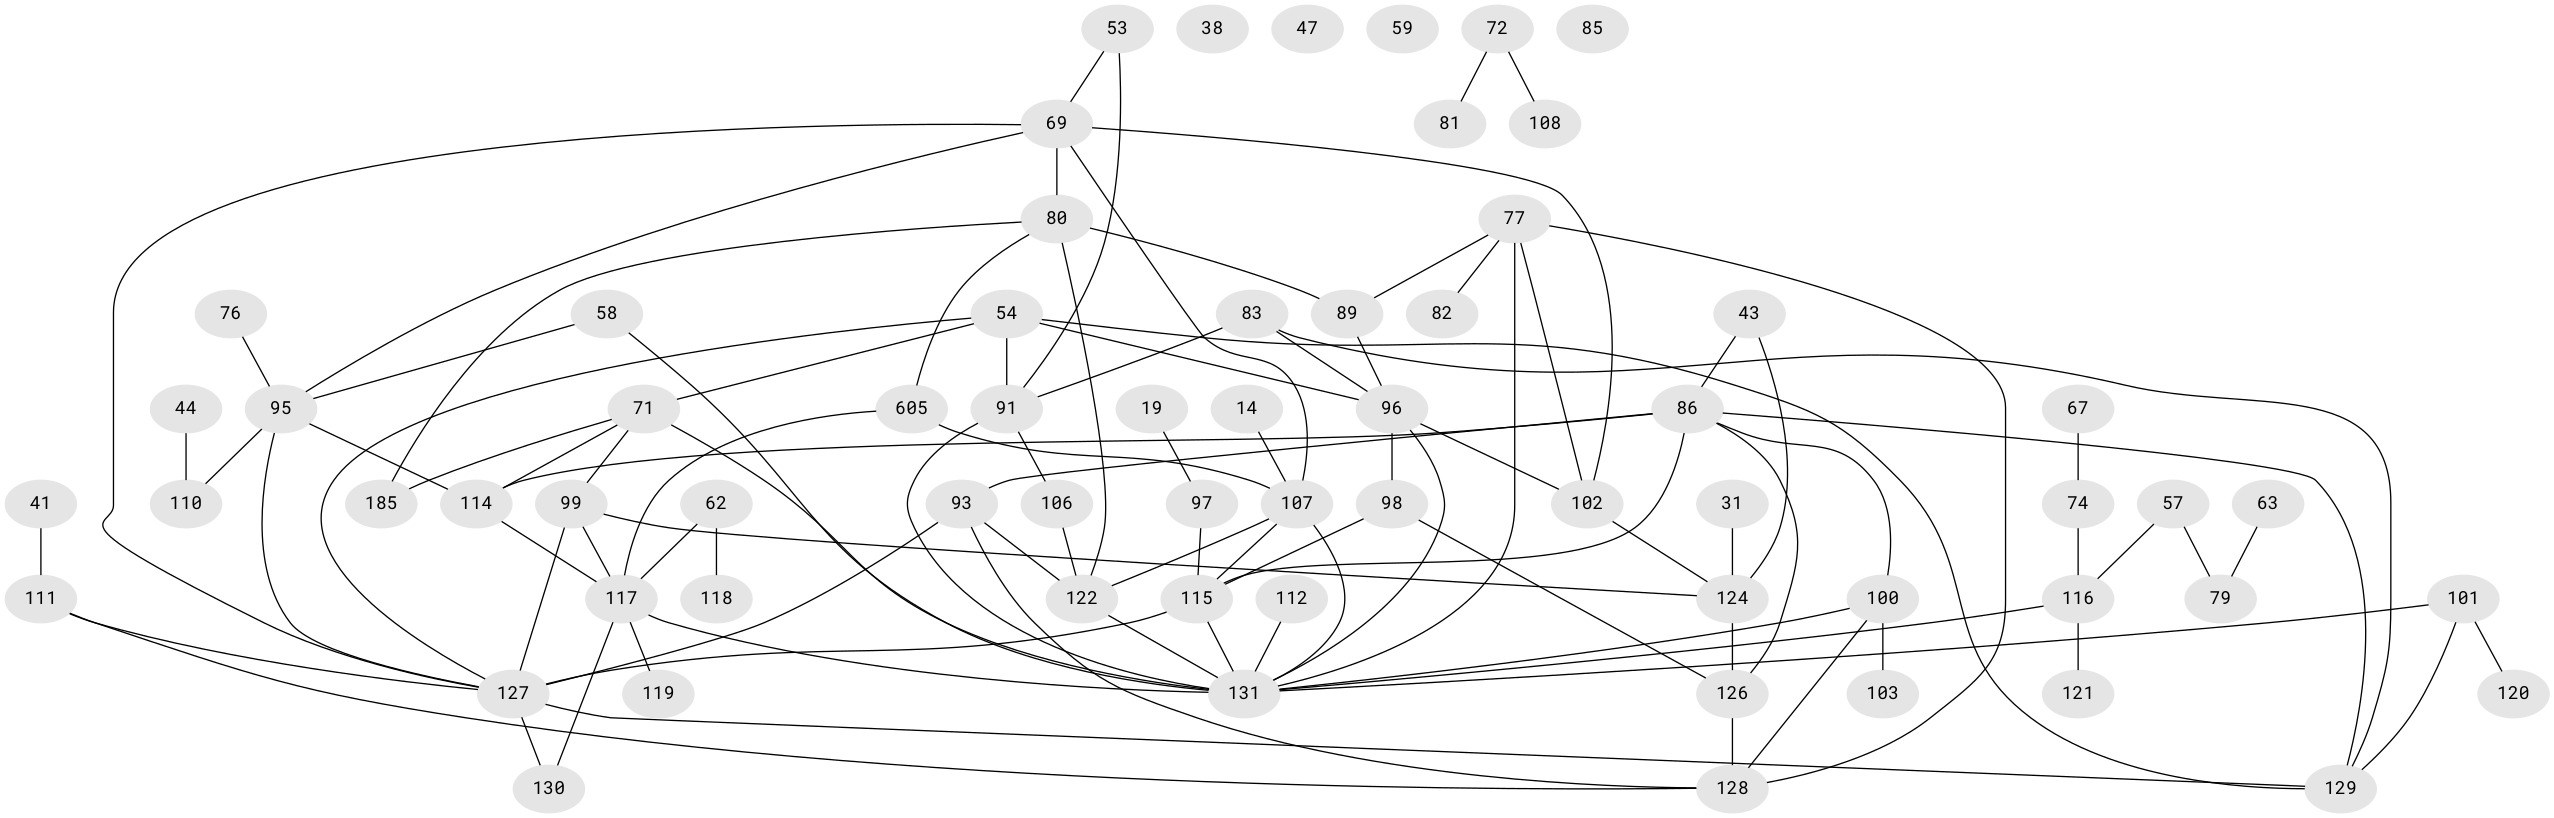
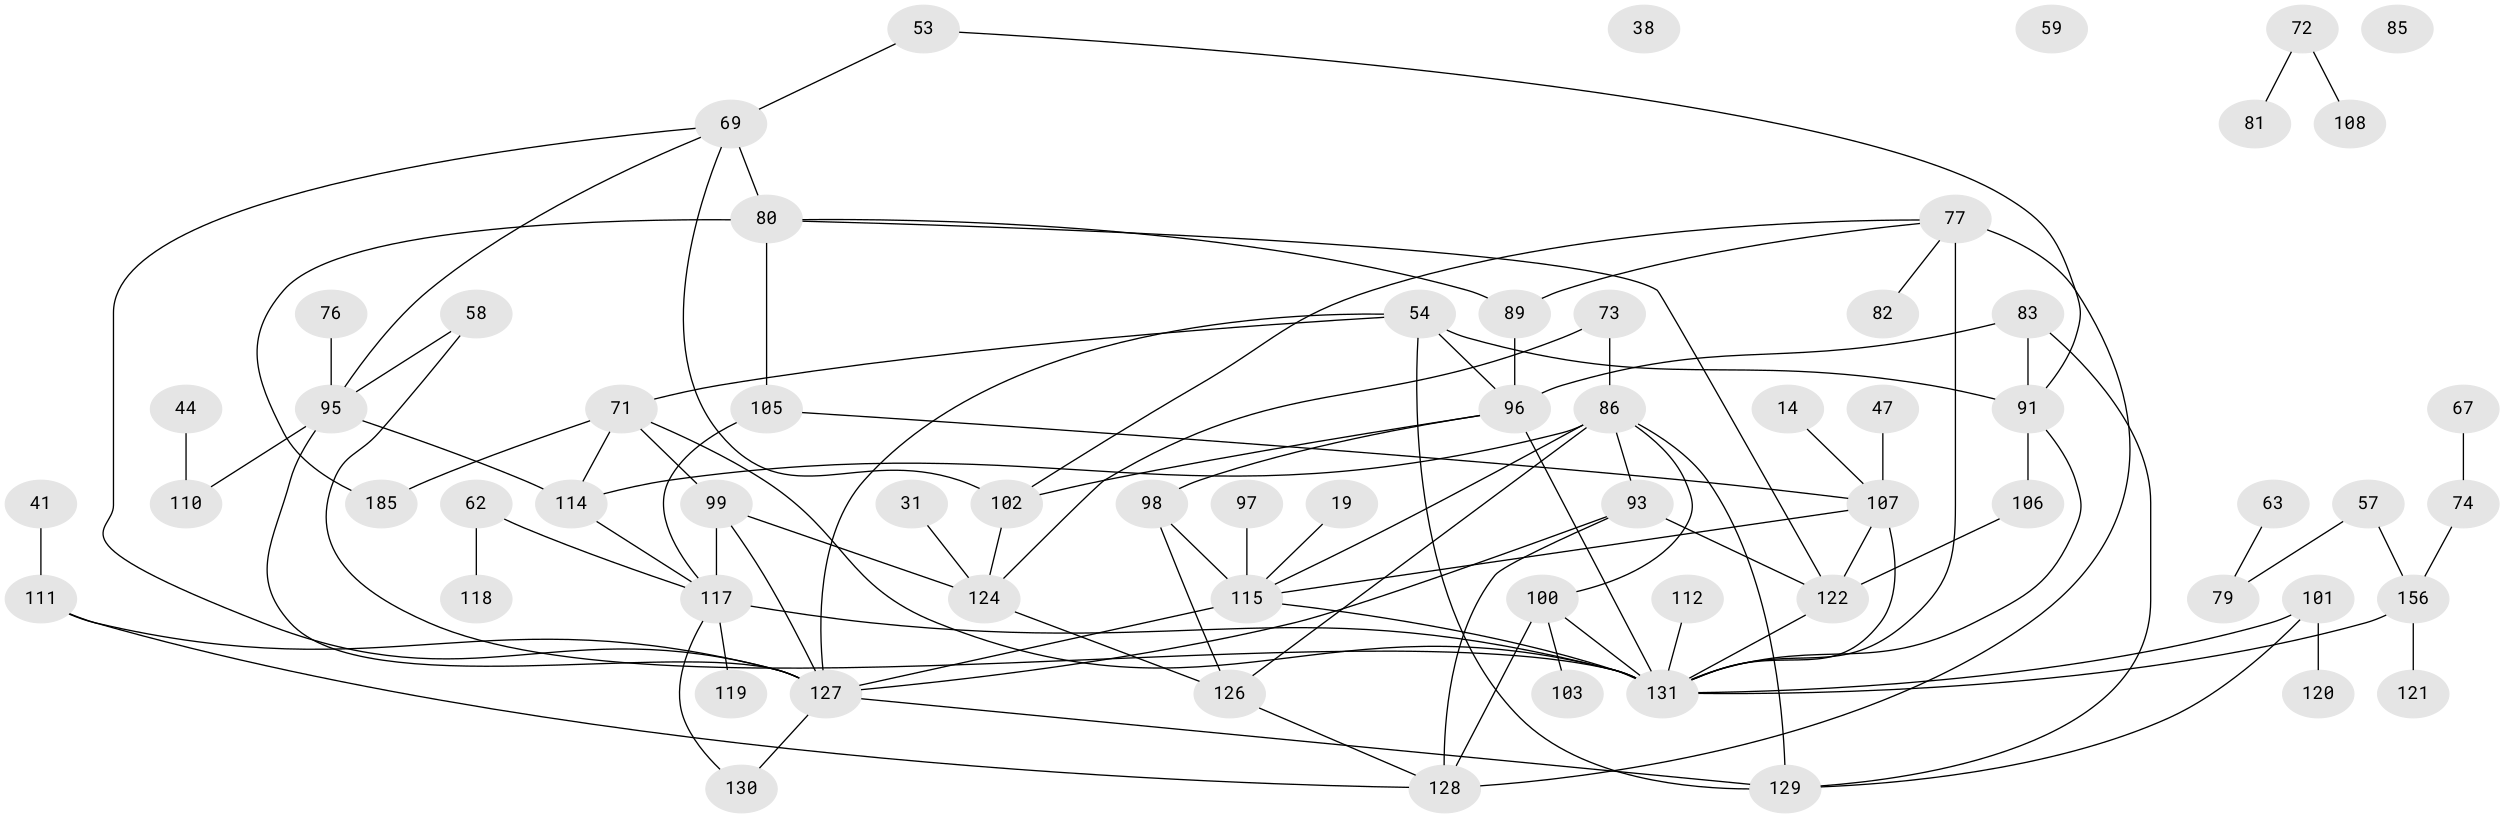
(1750, 314) -> (1610, 314)
(1195, 325) -> (1883, 457)
(912, 409) -> (767, 409)
(1174, 452) -> (1295, 551)
(2078, 599) -> (2413, 599)
